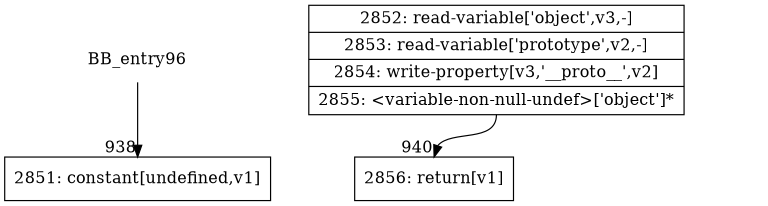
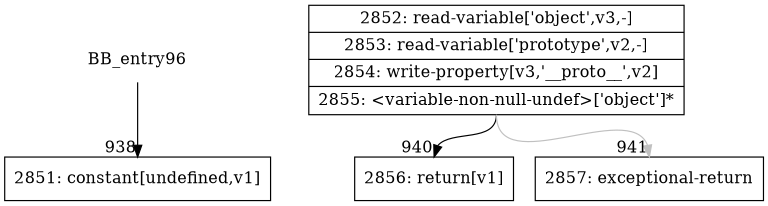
none -> (649, 179)
